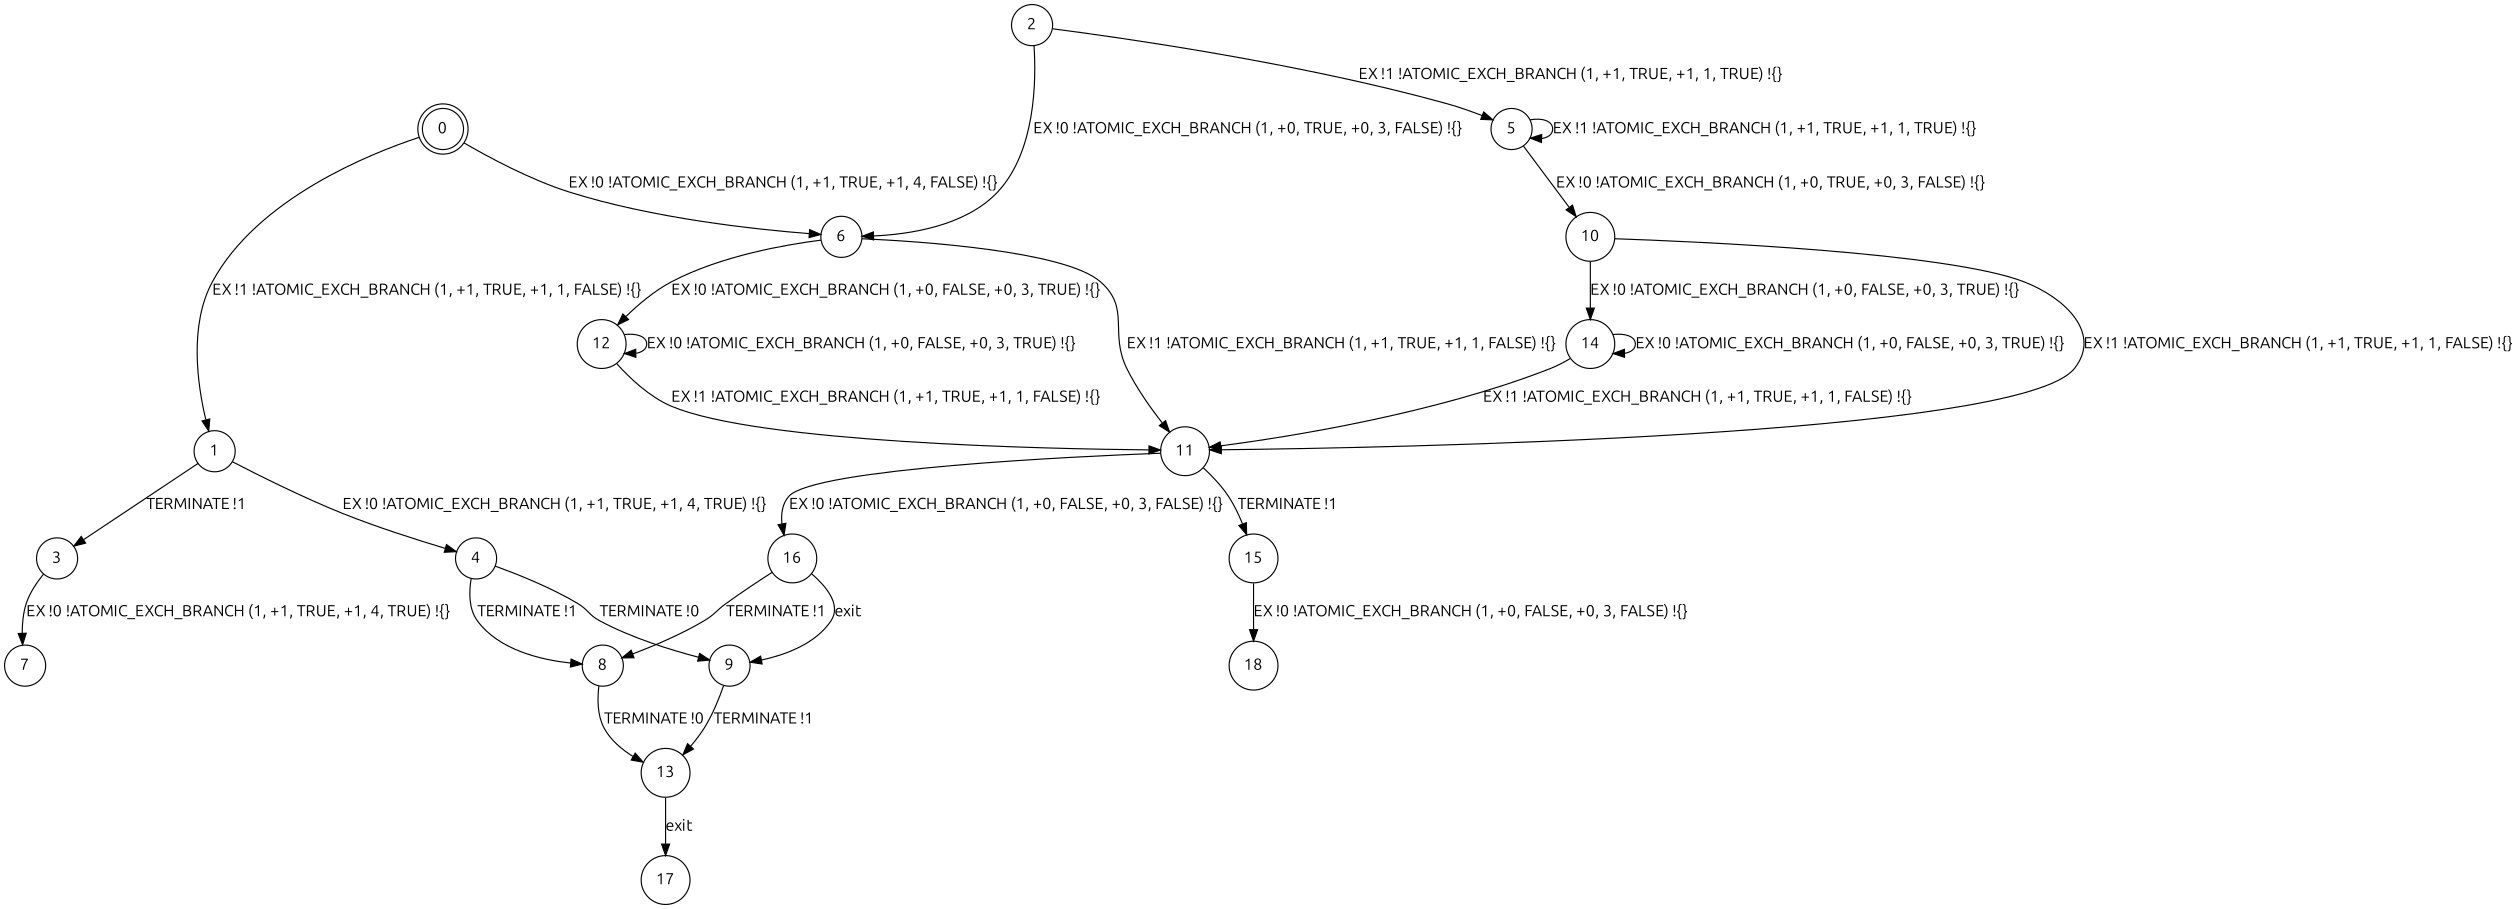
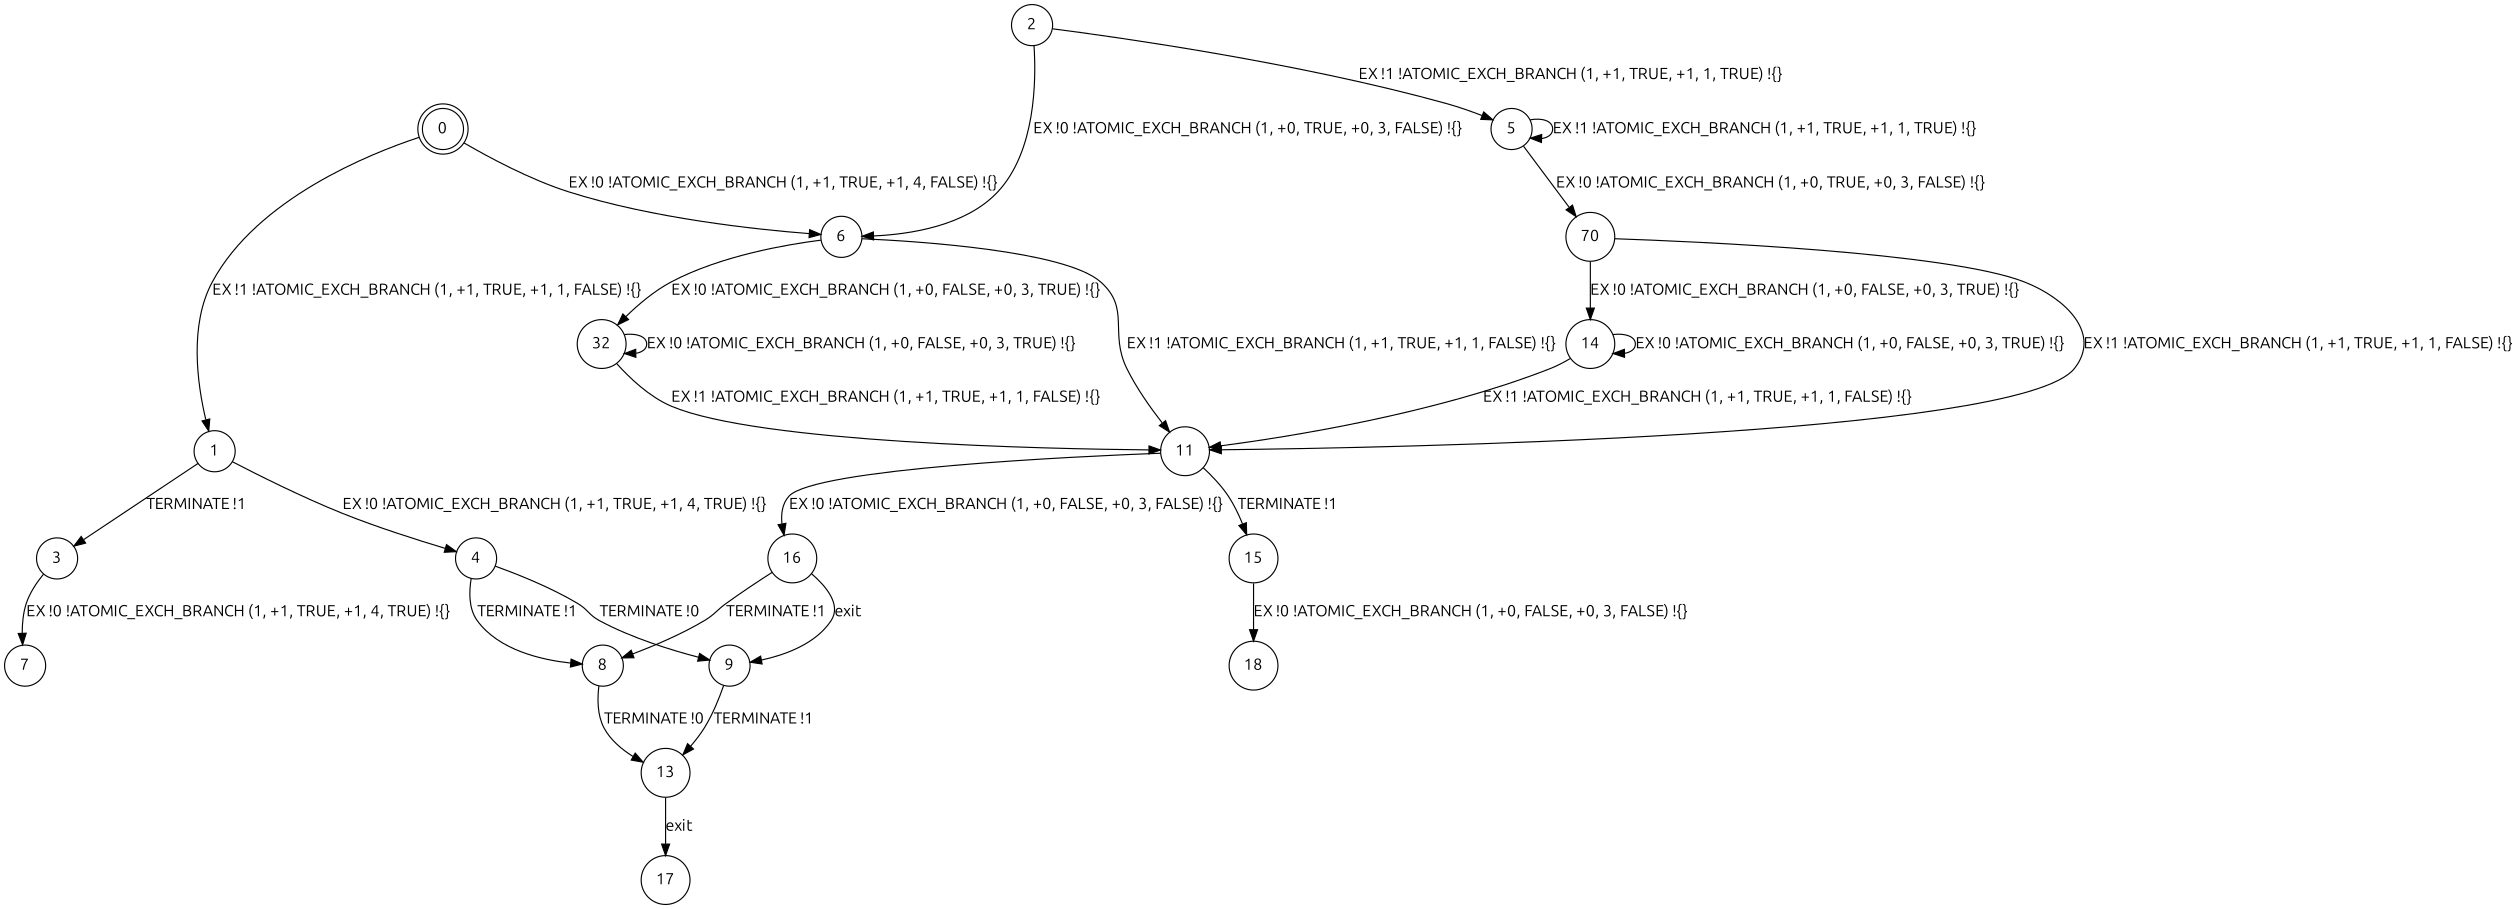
(1590, 237) -> (1590, 237)
(602, 344) -> (602, 344)
